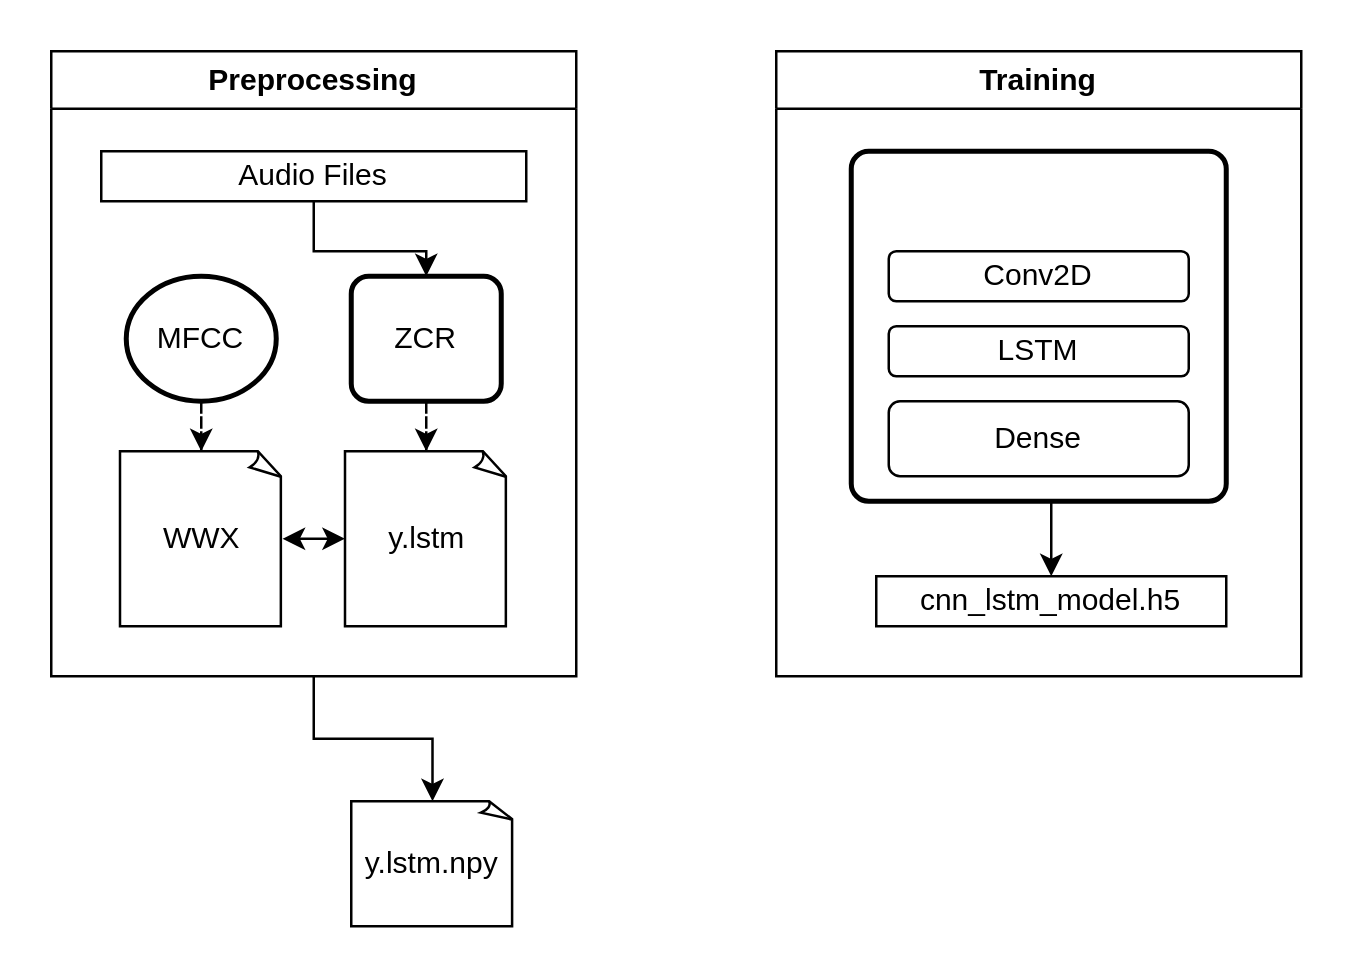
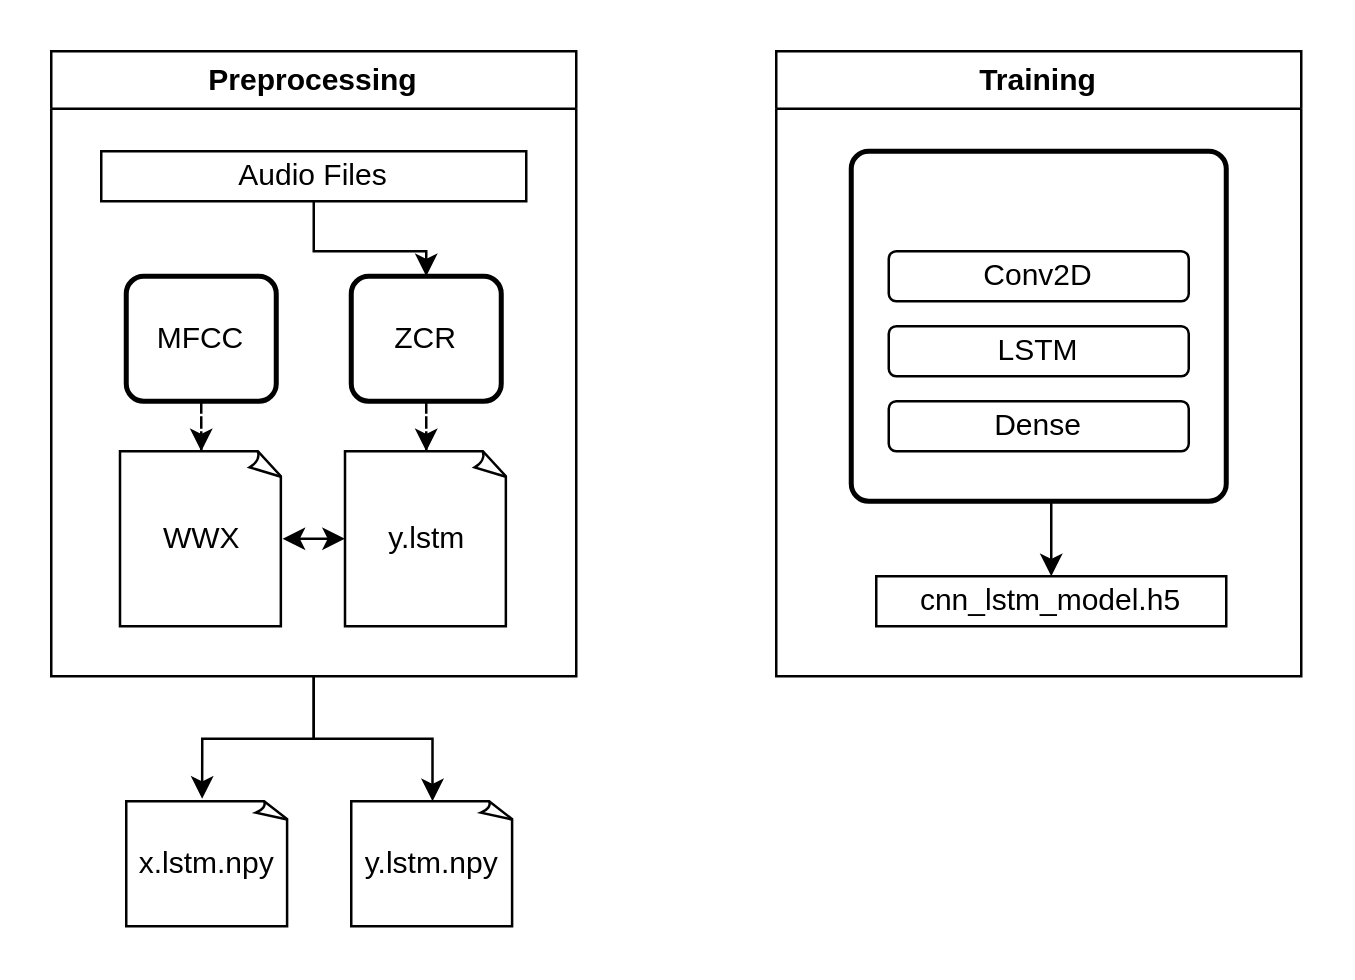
(201, 339) -> (201, 339)
(1039, 439) -> (1039, 426)
none -> (235, 739)
none -> (208, 864)
